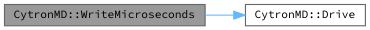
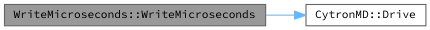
(105, 15) -> (135, 15)
